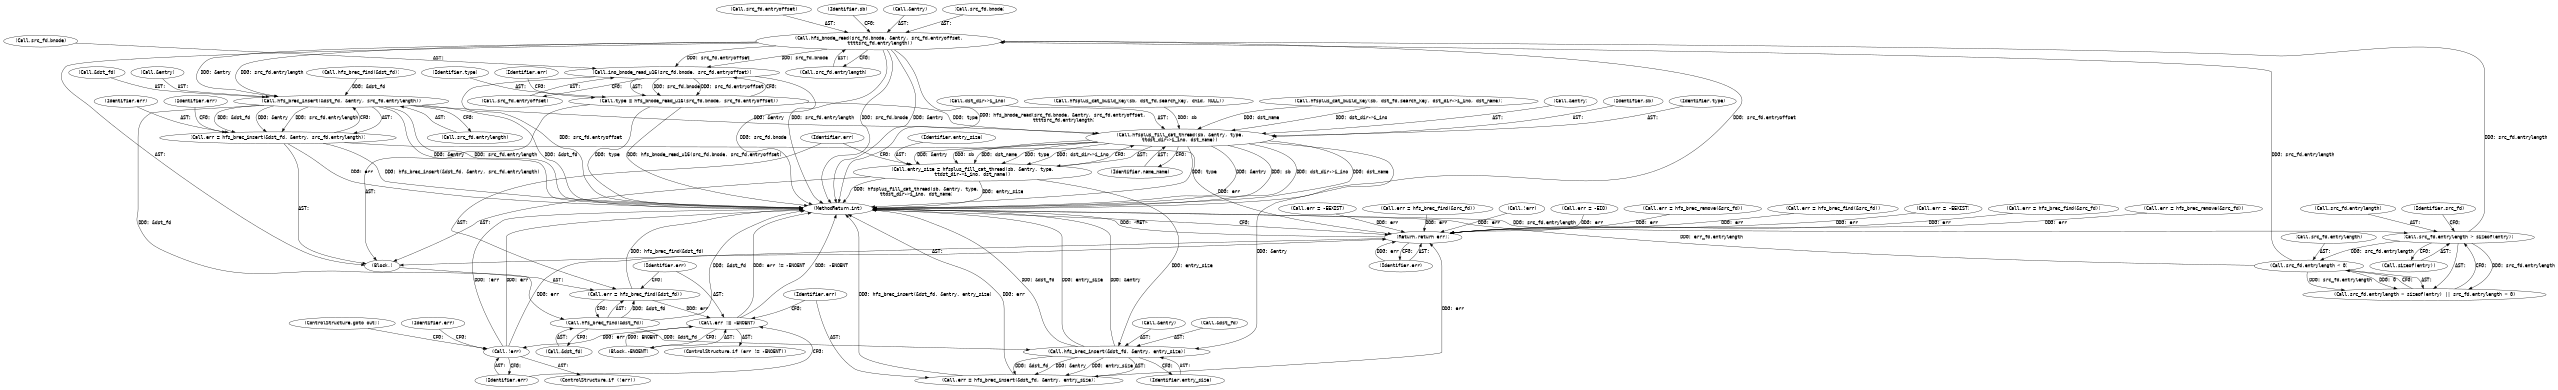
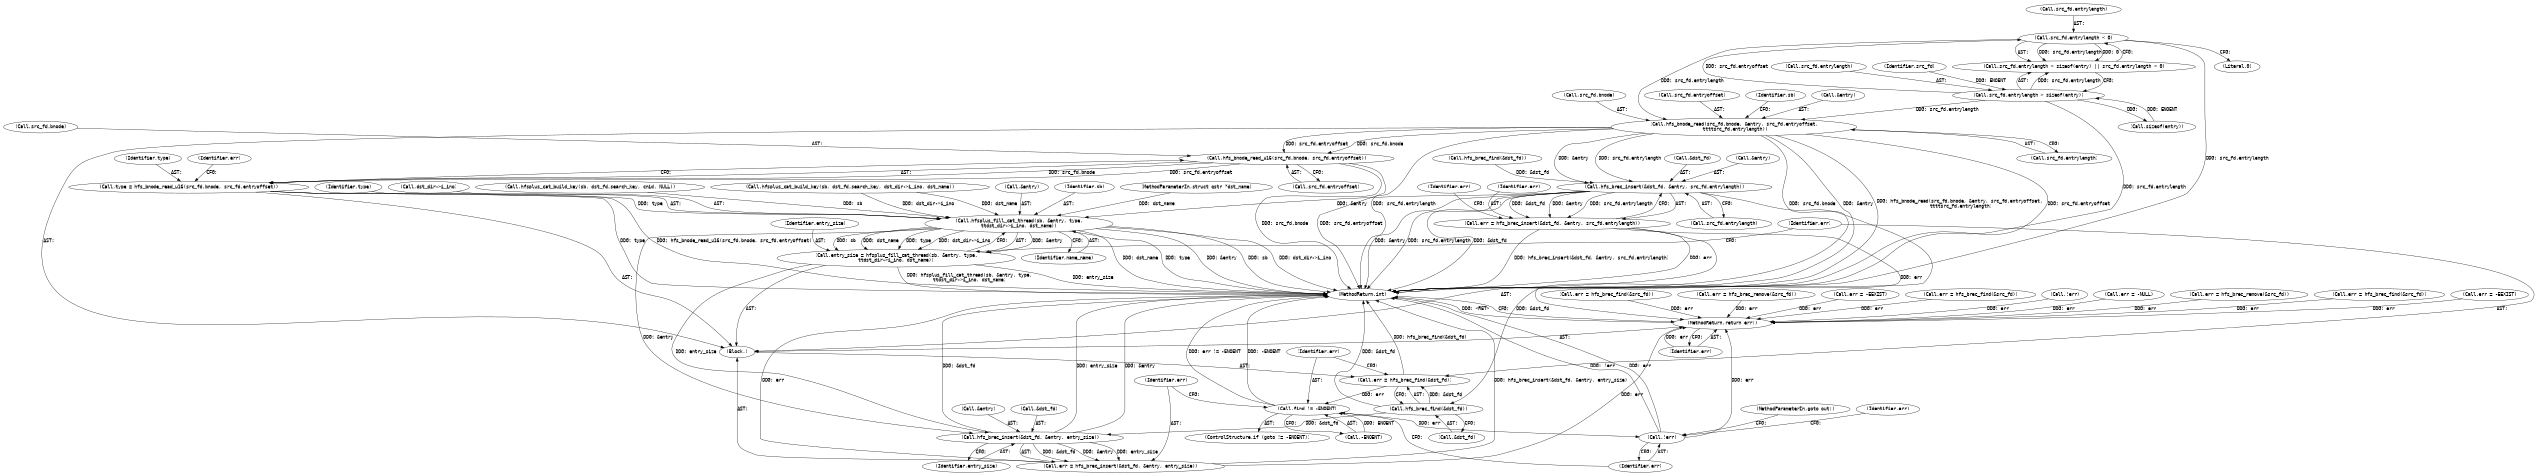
none -> (2237, 67)
(672, 73) -> (1287, 159)
none -> (1196, 187)
(1584, 209) -> (2129, 295)
(2456, 223) -> (1991, 81)
(1638, 230) -> (1835, 280)
(1423, 237) -> (1722, 323)
(1711, 237) -> (2237, 159)
(2382, 252) -> (1737, 67)
(2426, 252) -> (2134, 110)
(2447, 252) -> (2162, 110)
(342, 323) -> (1795, 409)
(727, 323) -> (1307, 409)
(629, 352) -> (1364, 438)
(735, 352) -> (1257, 438)
(598, 381) -> none
none -> (850, 459)
